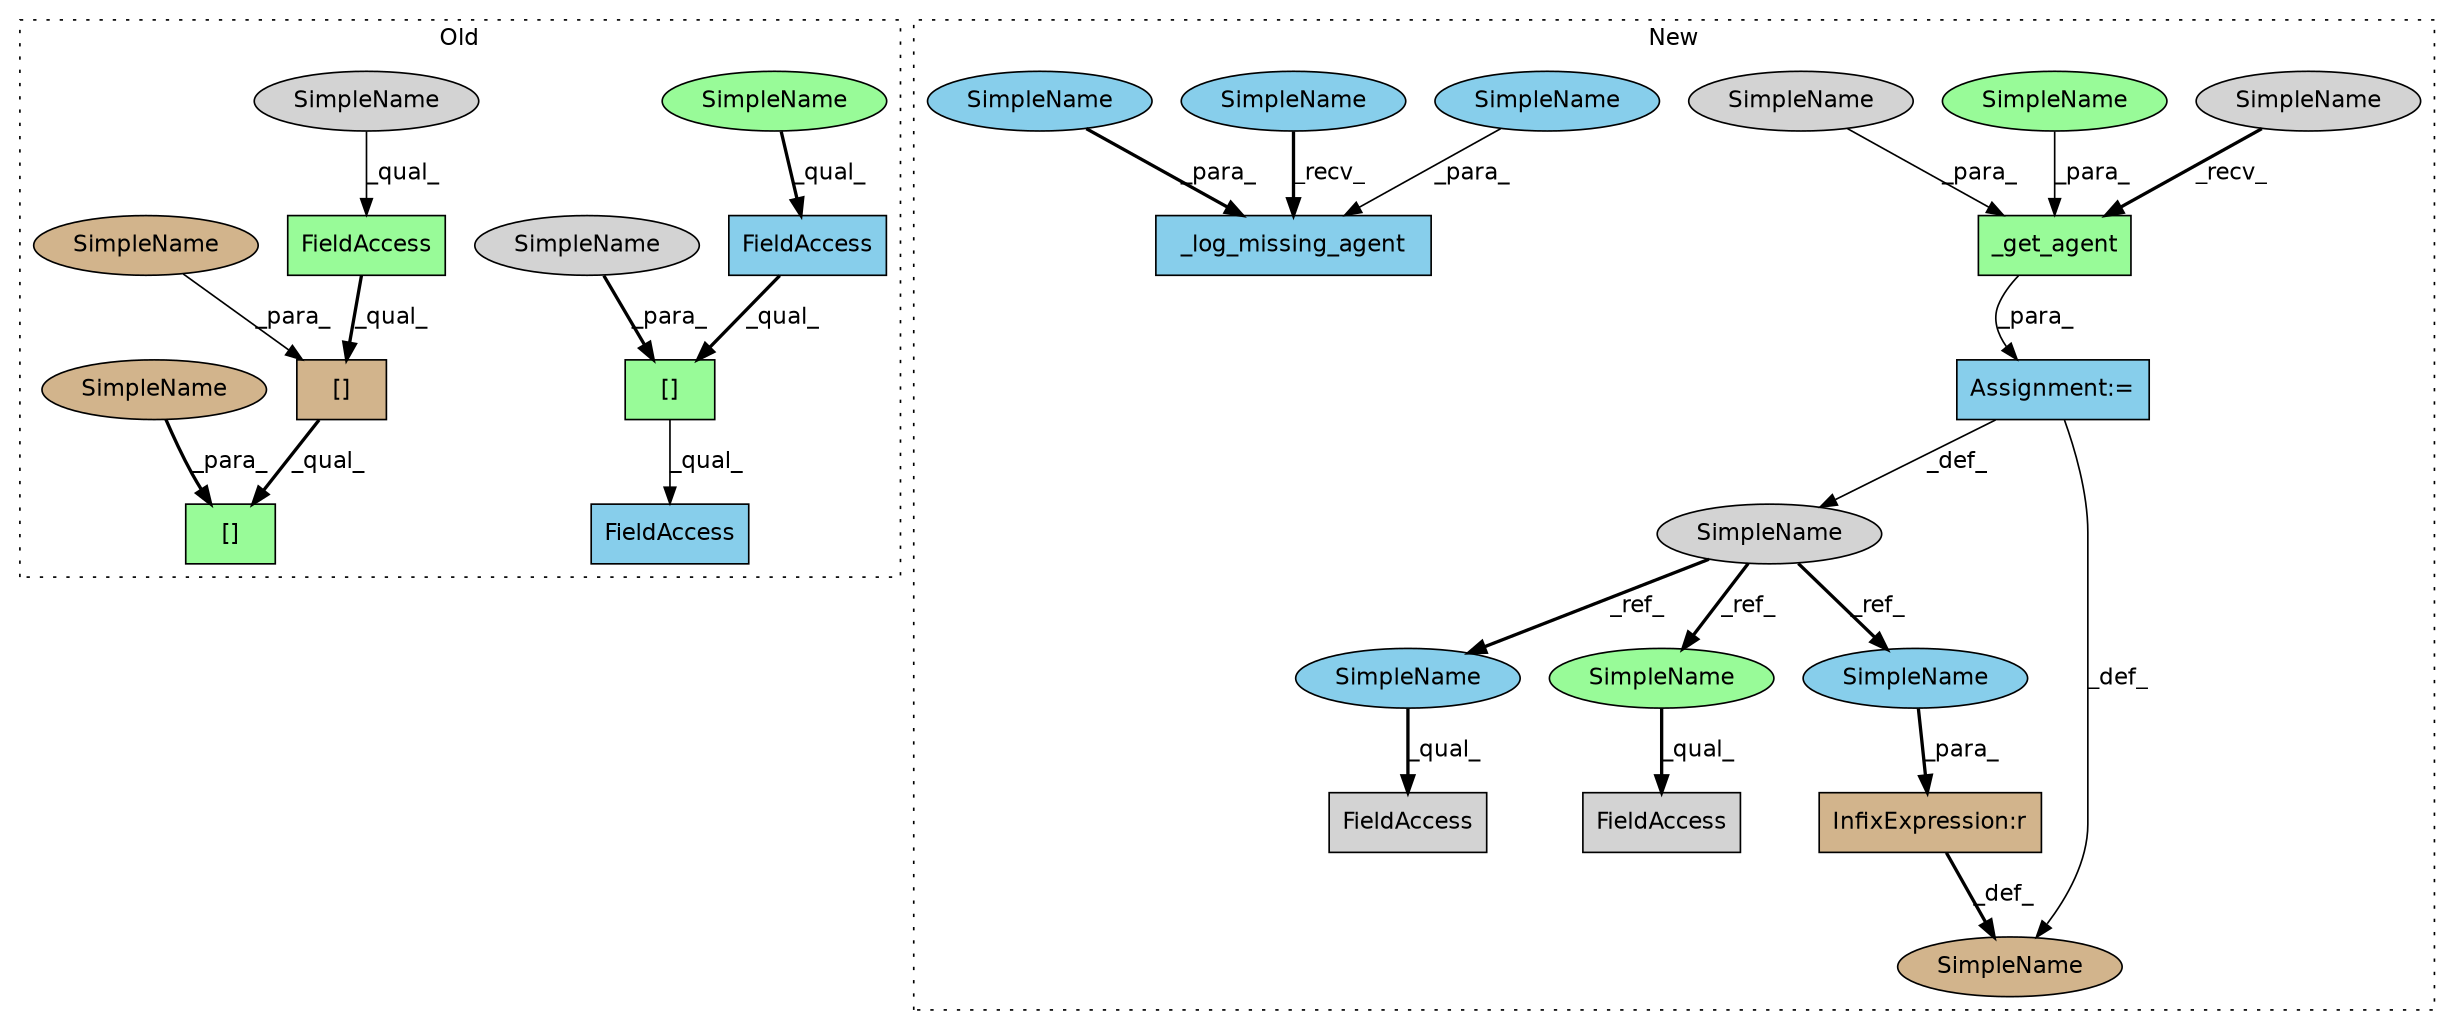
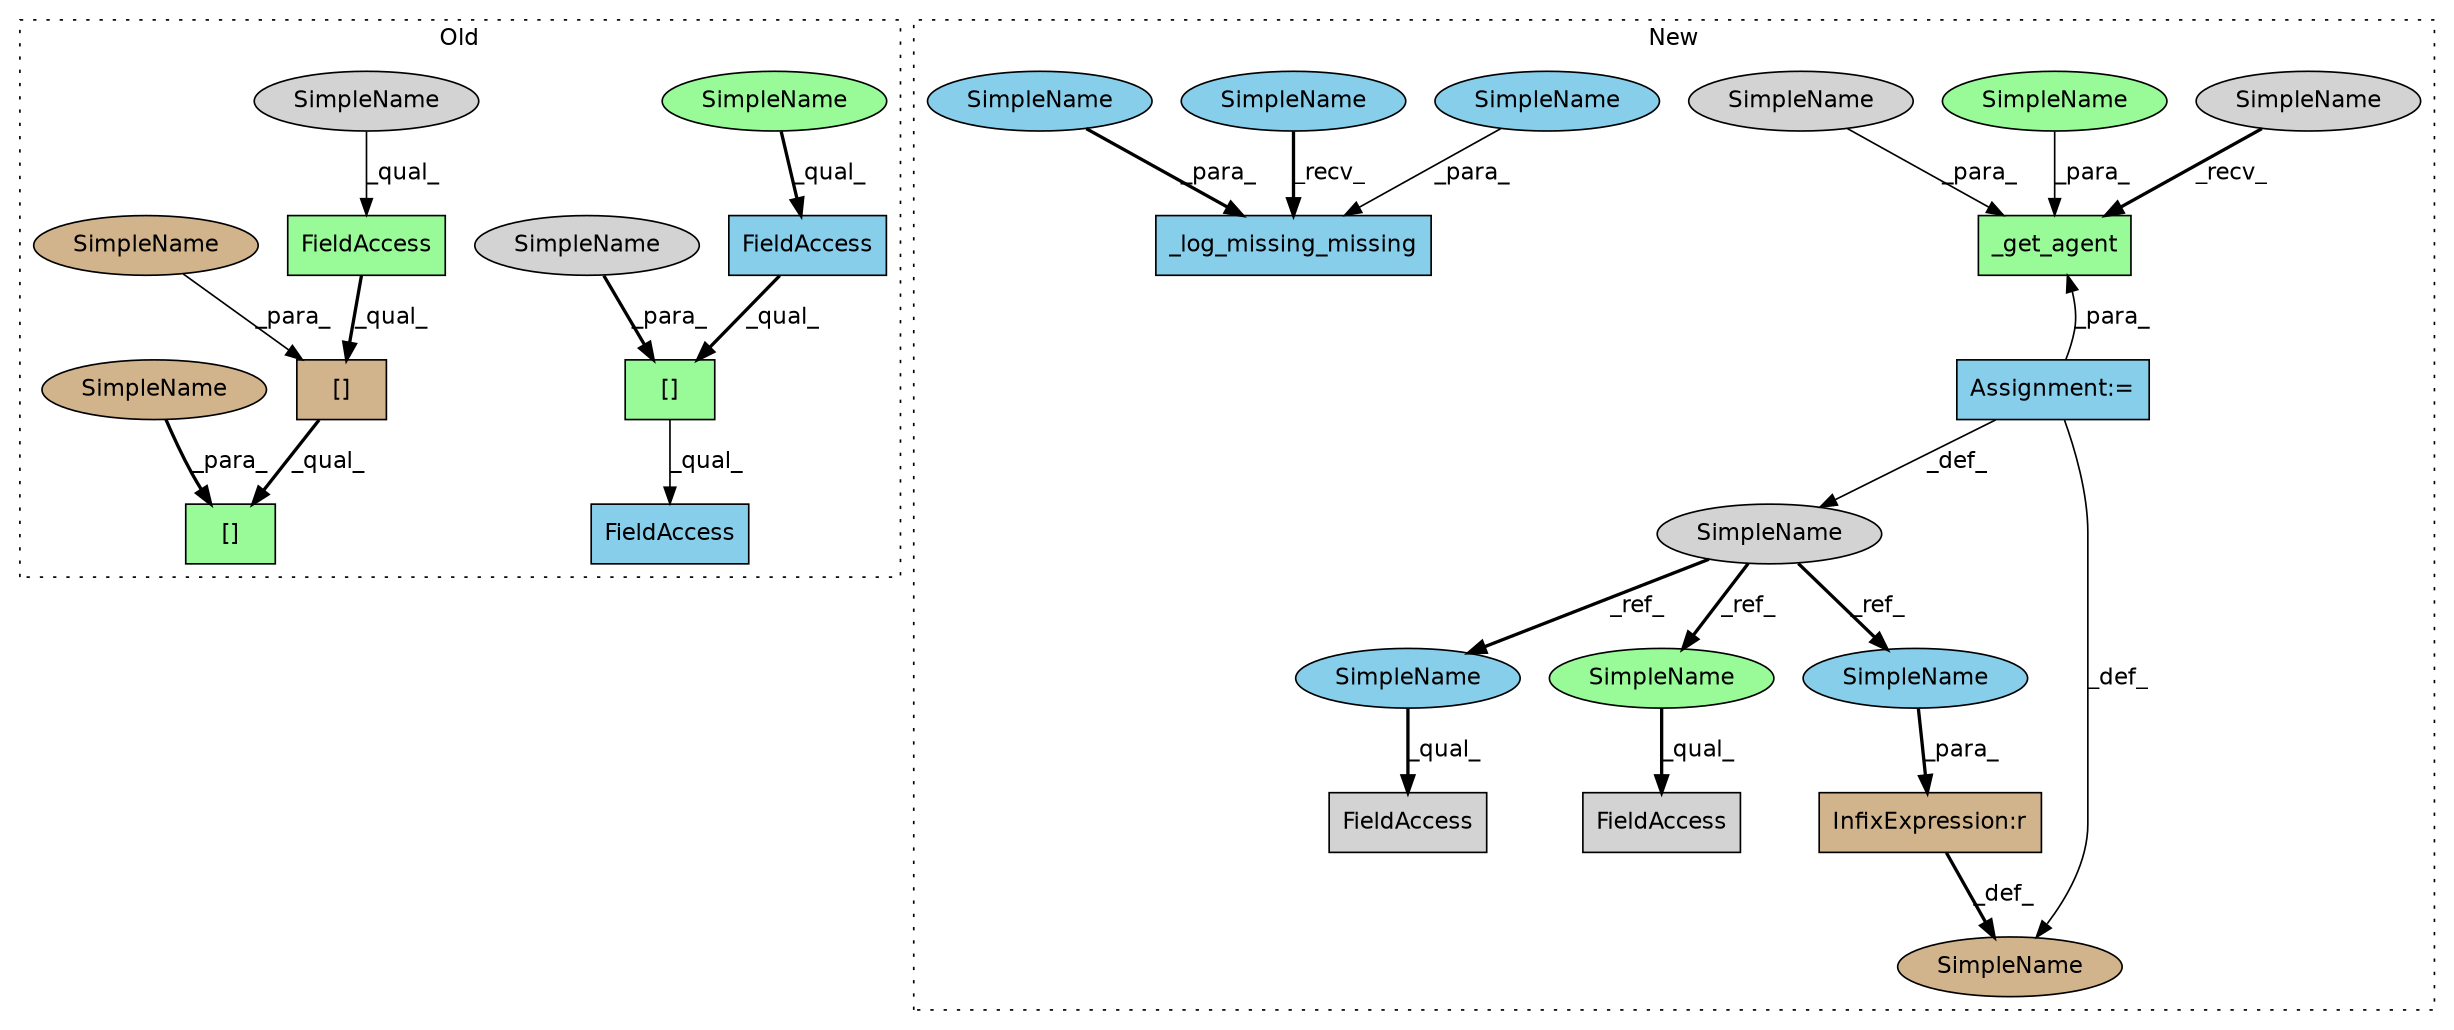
(1294, 245) -> (1294, 245)
(1997, 309) -> (2075, 326)
